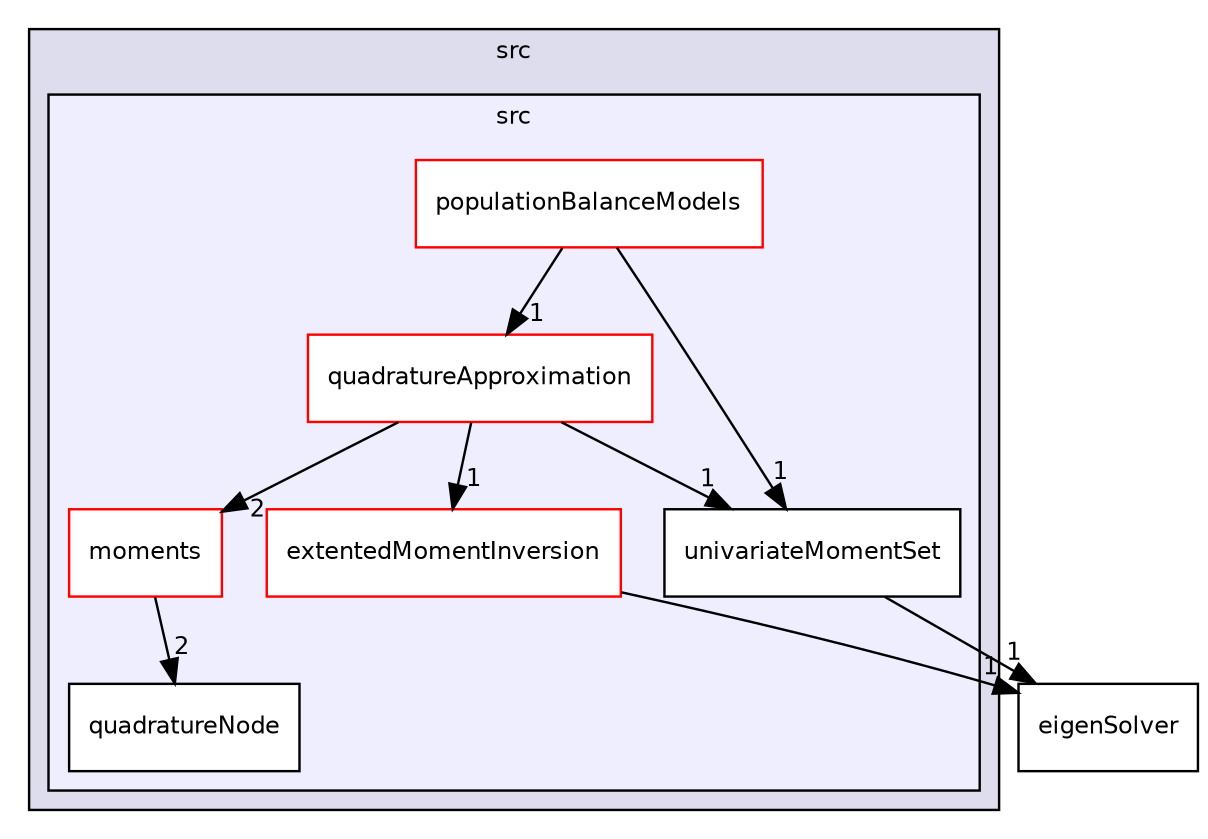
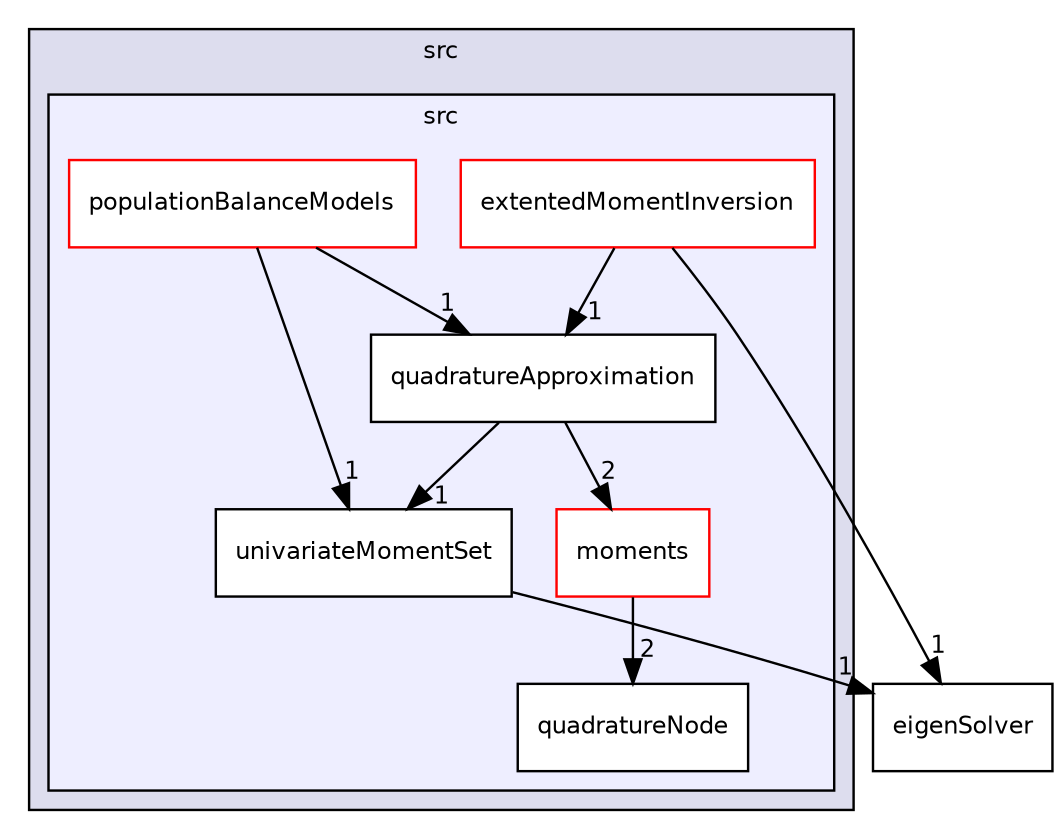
(480, 378) -> (543, 378)
(465, 454) -> (596, 280)
